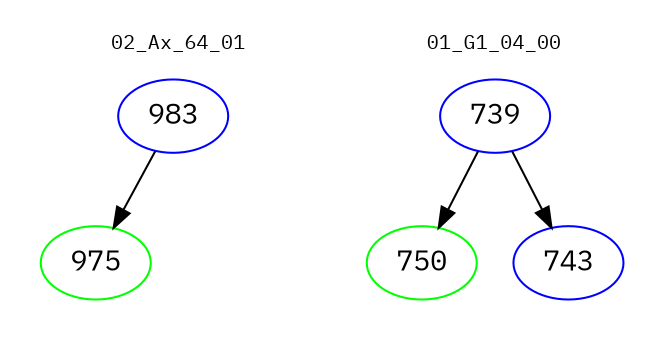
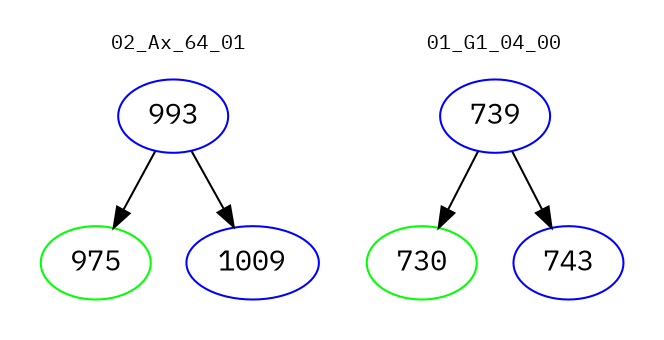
(173, 116) -> (173, 116)
none -> (253, 263)
(422, 263) -> (422, 263)
